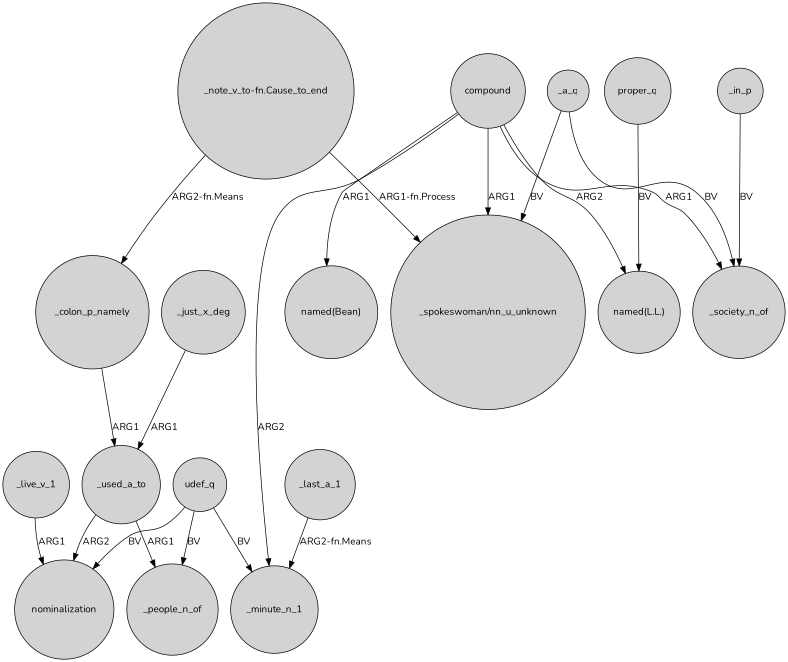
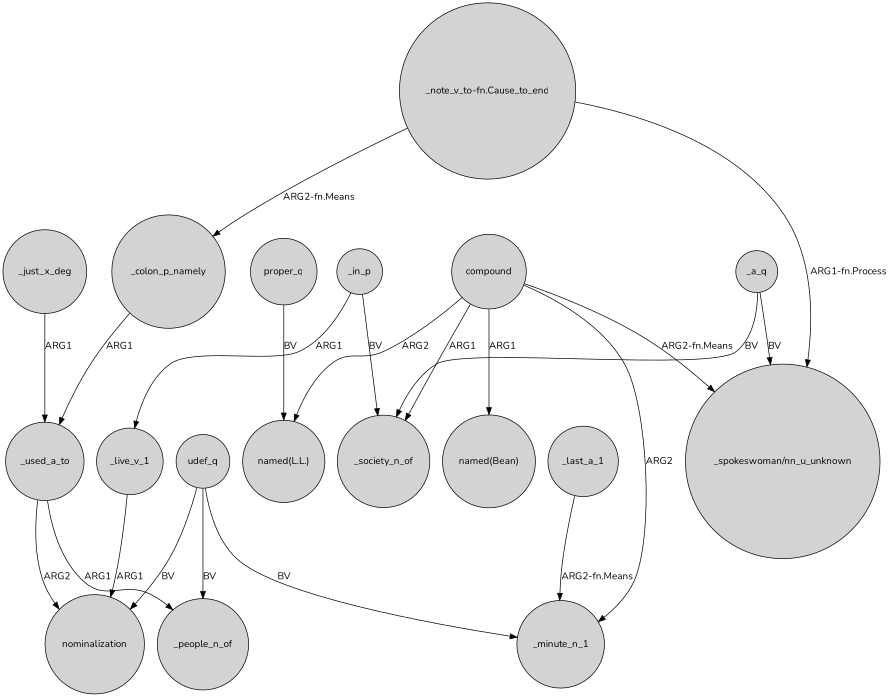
(502, 197) -> (697, 346)
none -> (240, 356)
